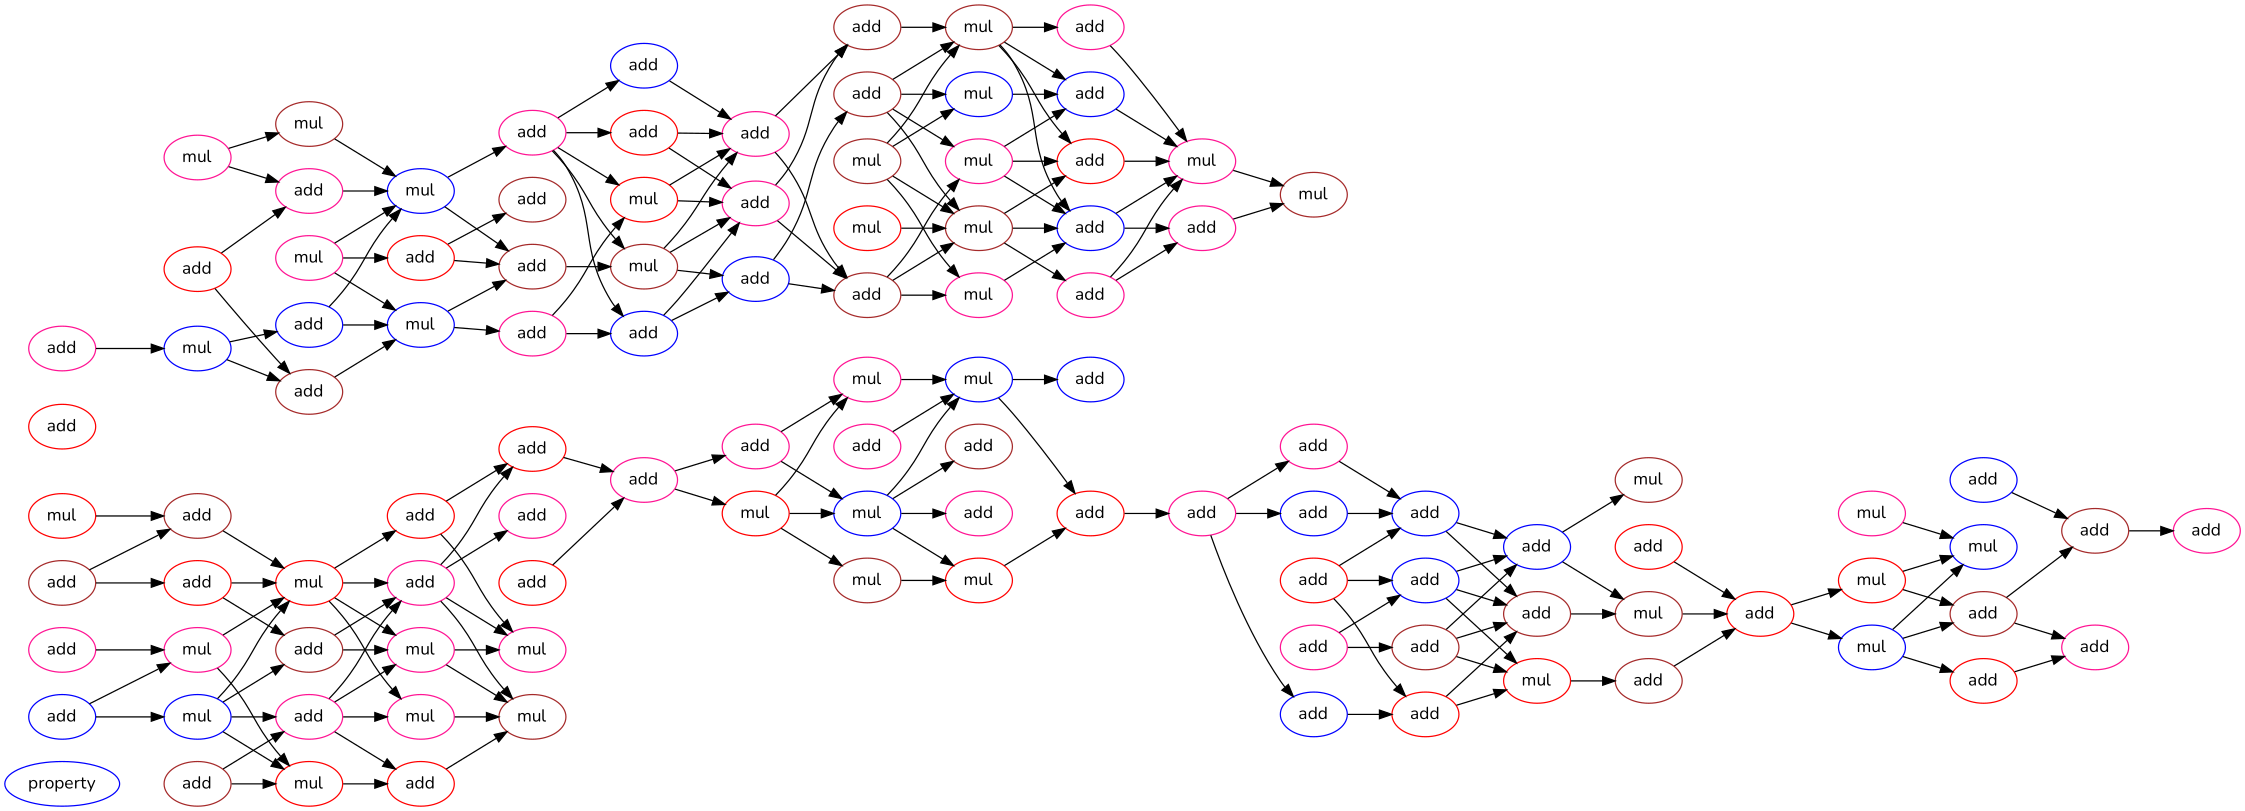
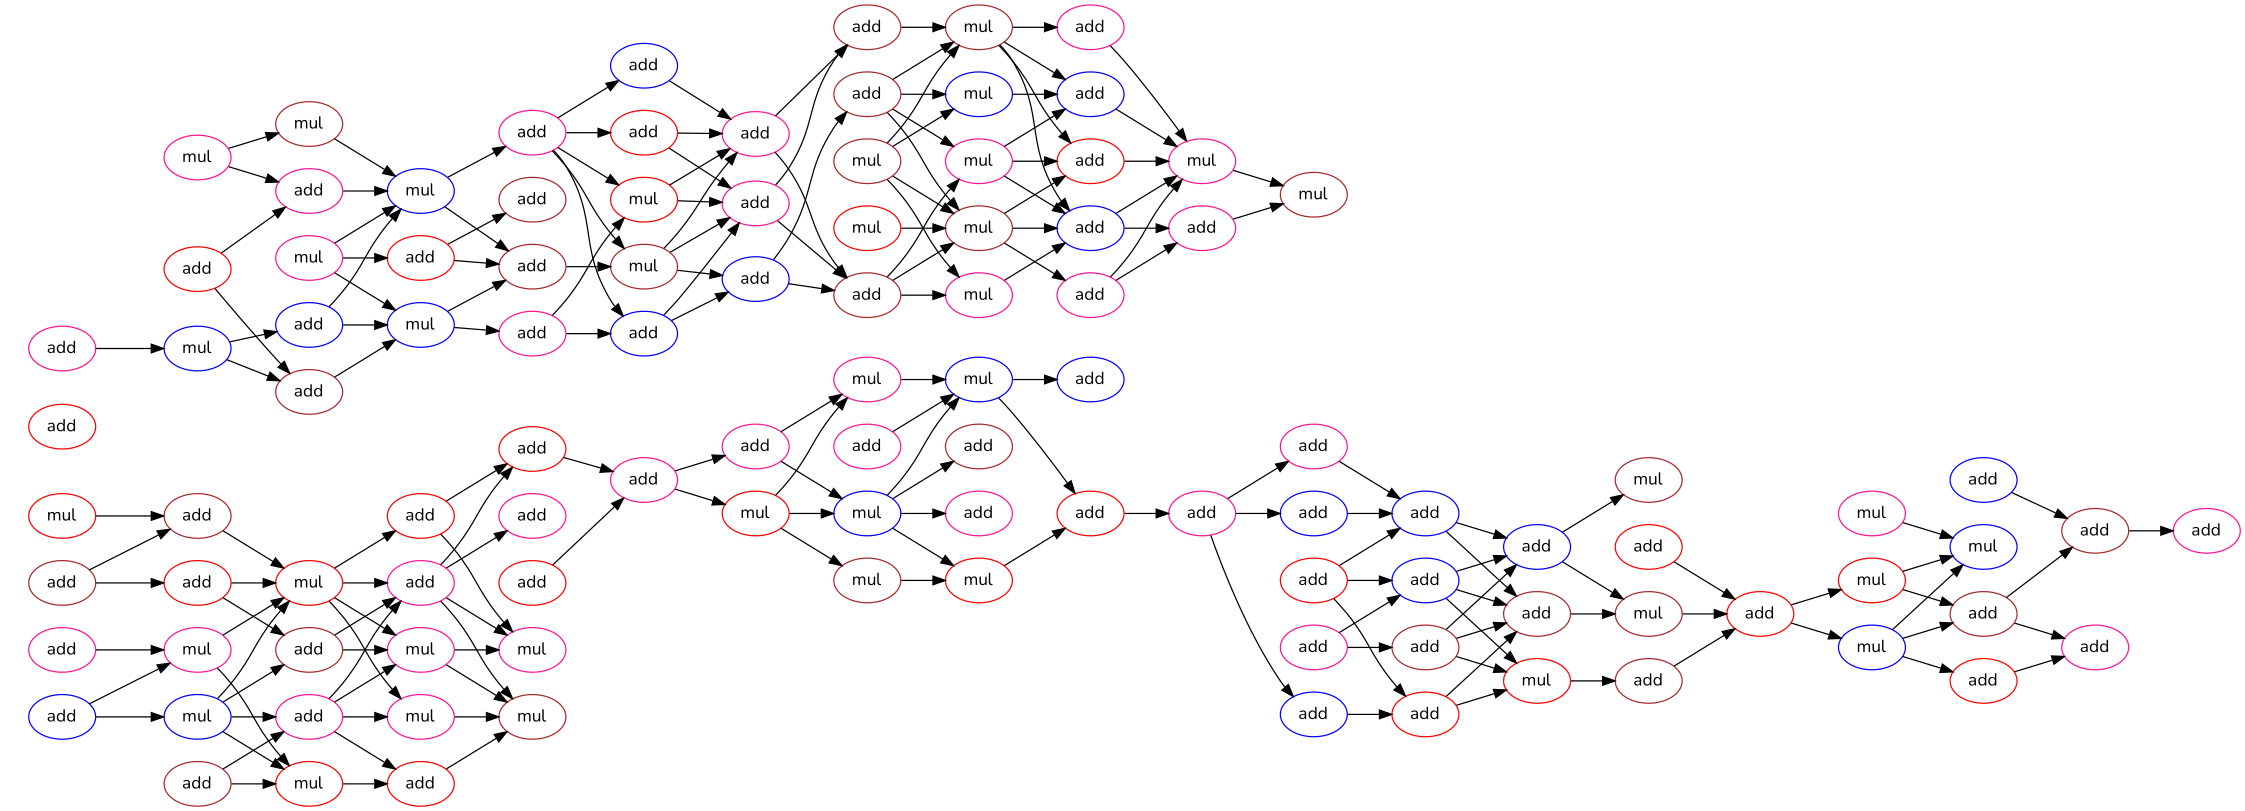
(62, 784) -> none
